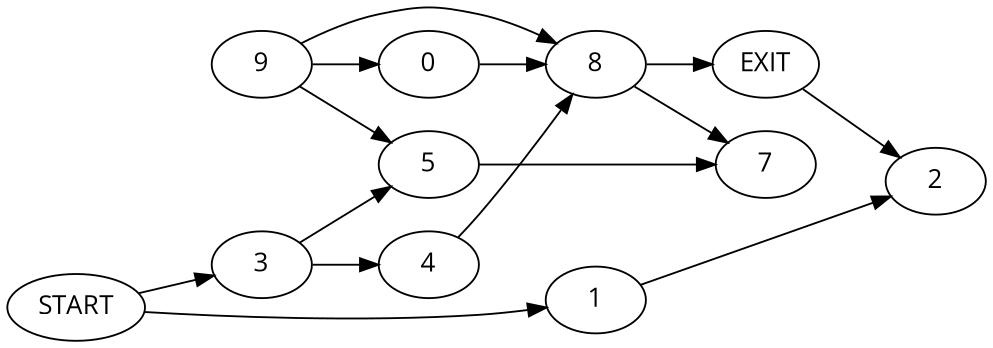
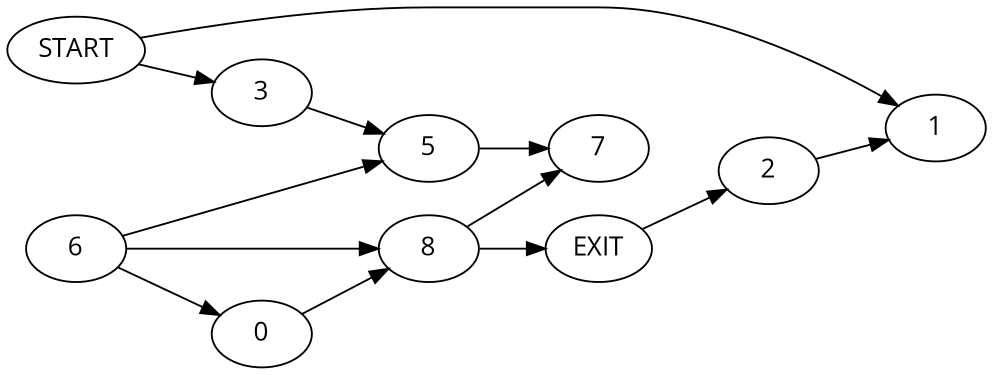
(262, 64) -> (76, 249)
(757, 244) -> (843, 152)
(429, 265) -> none
